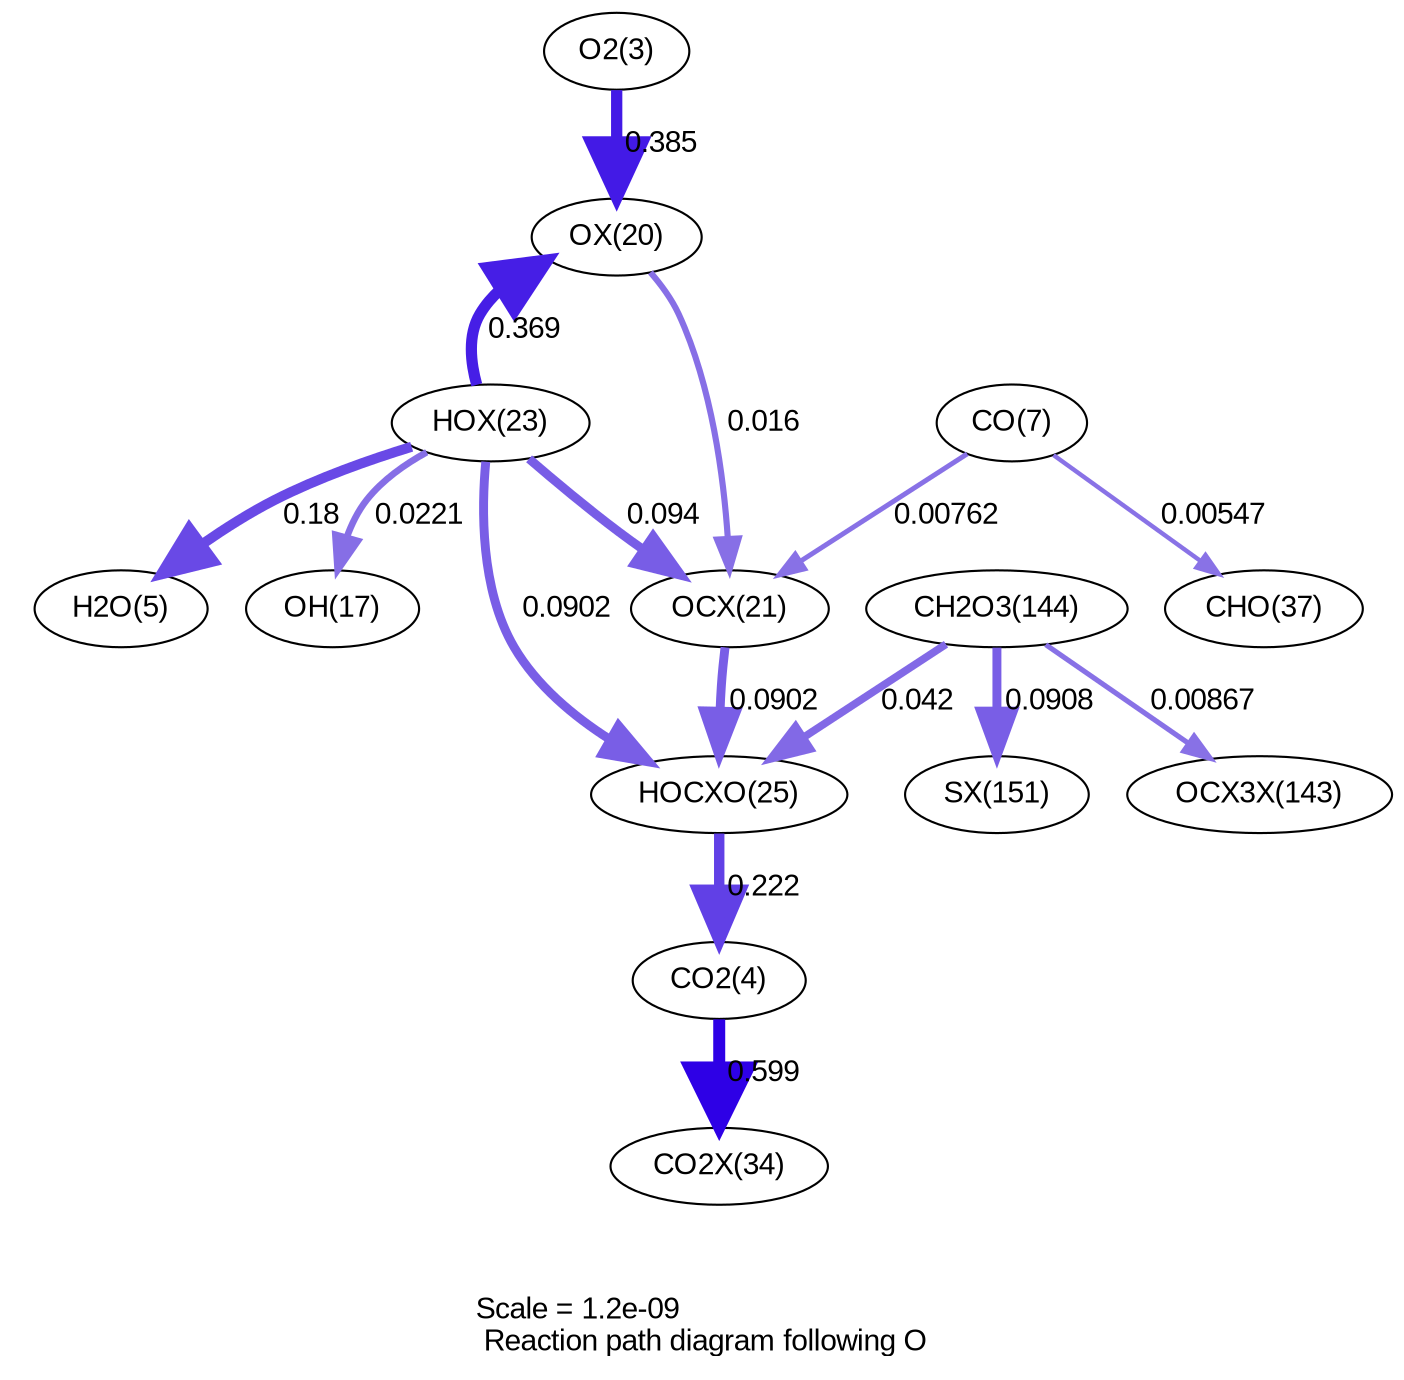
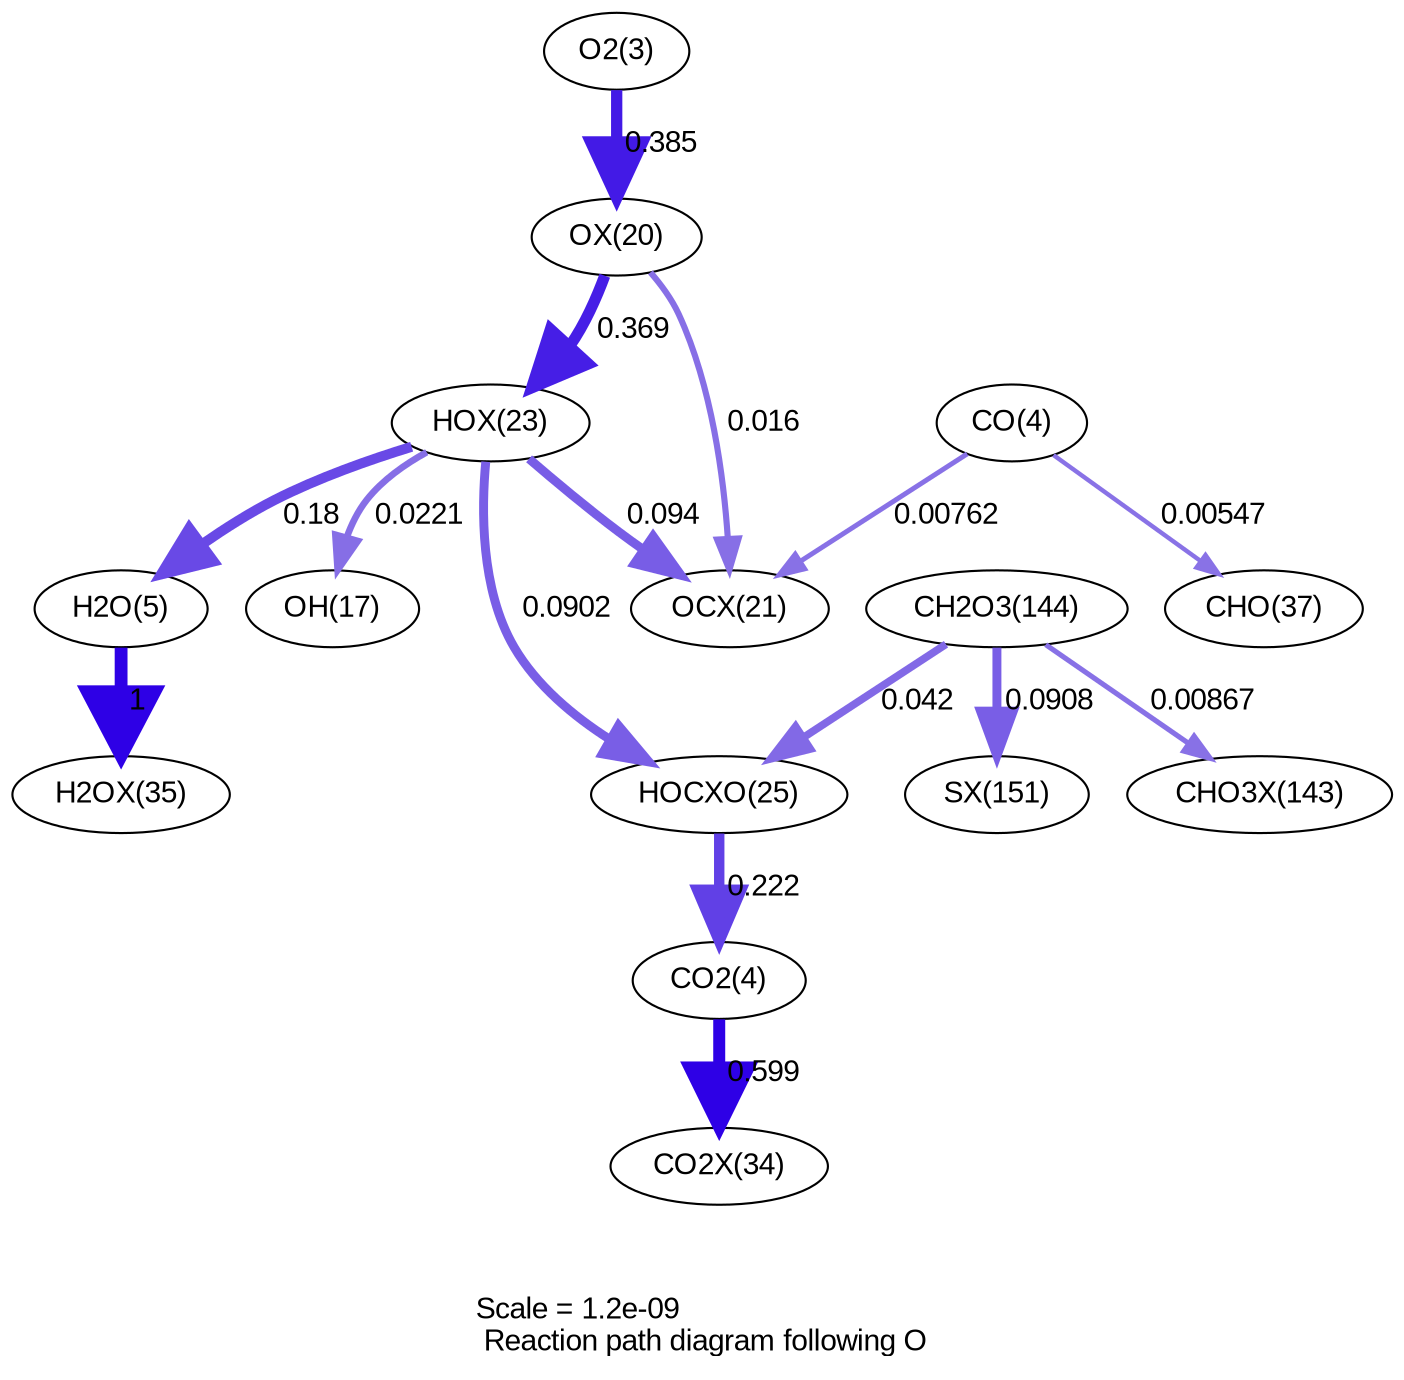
(473, 333) -> (589, 312)
(1012, 423) -> (1012, 423)
(722, 679) -> none
none -> (121, 795)
(1260, 795) -> (1260, 795)
